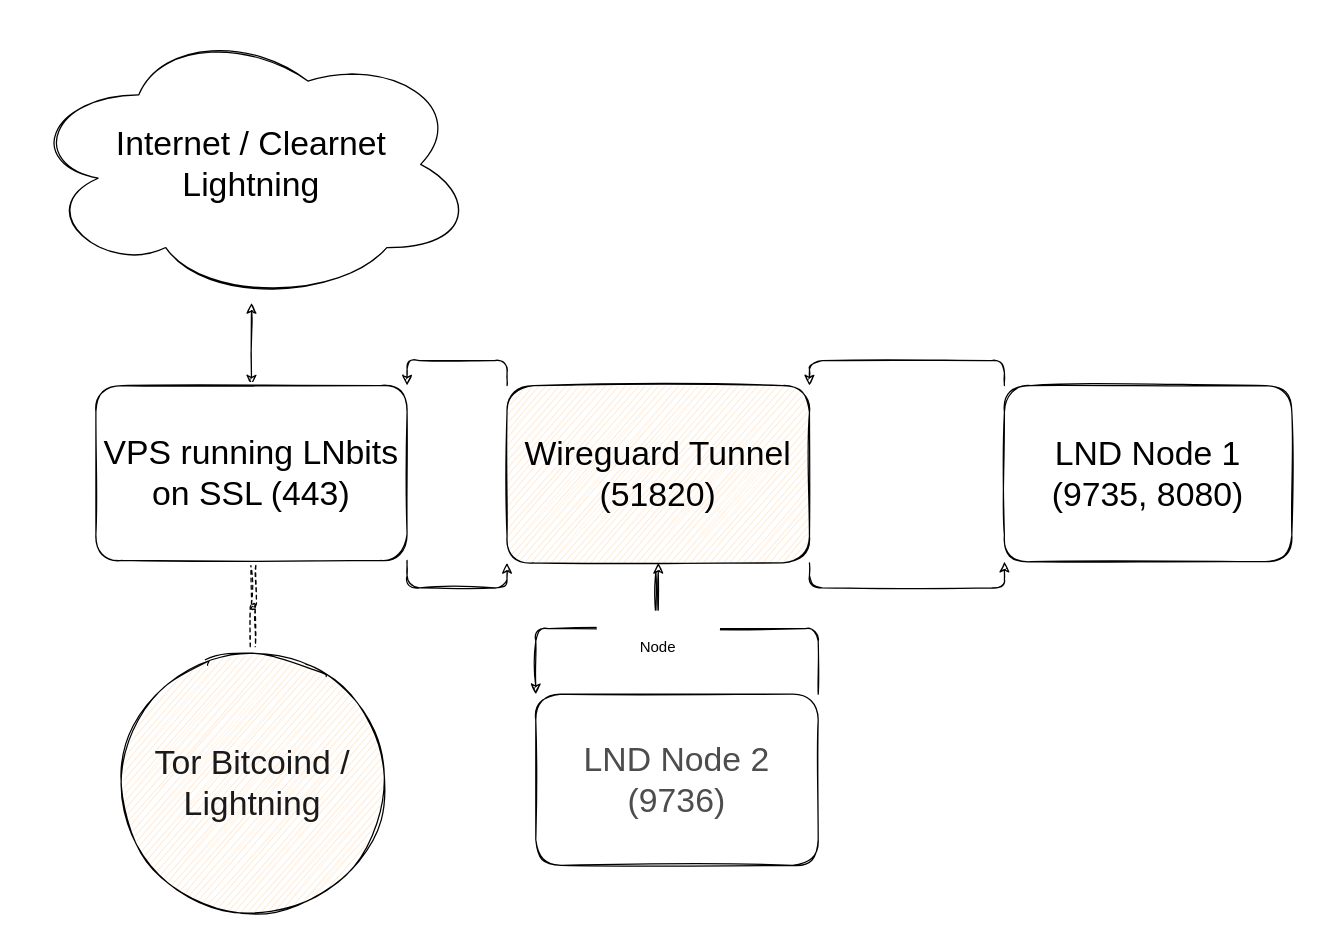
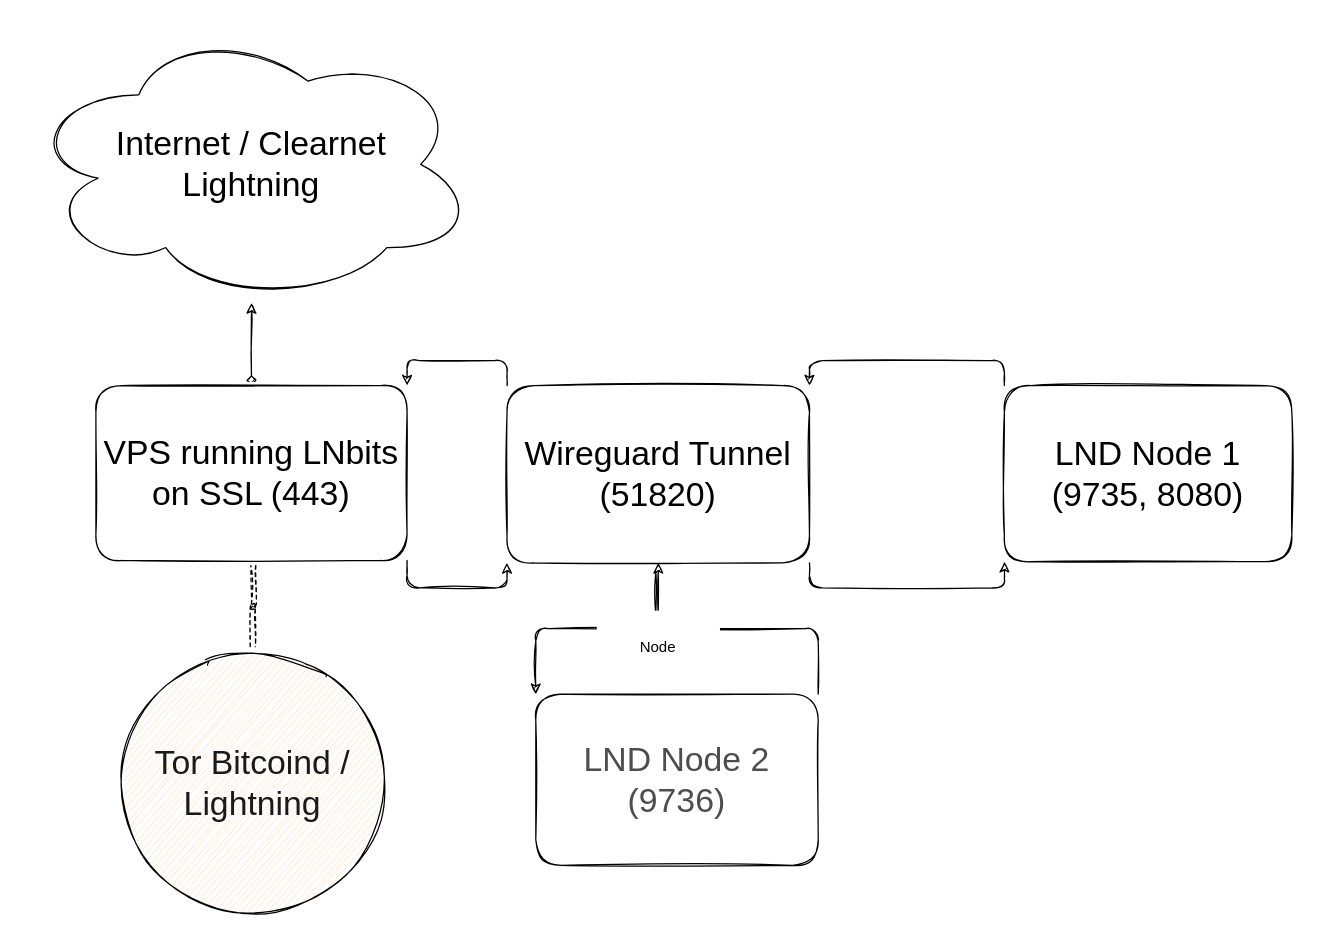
(251, 376) -> (251, 375)
(658, 474) -> (658, 474)
